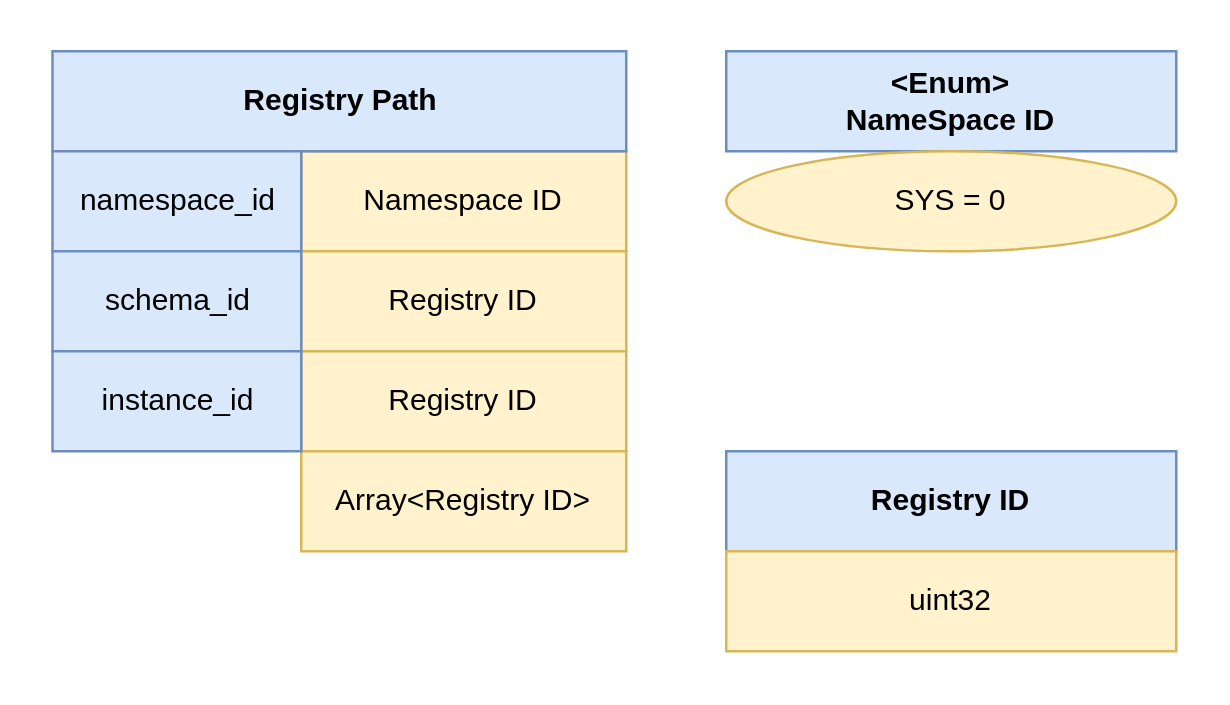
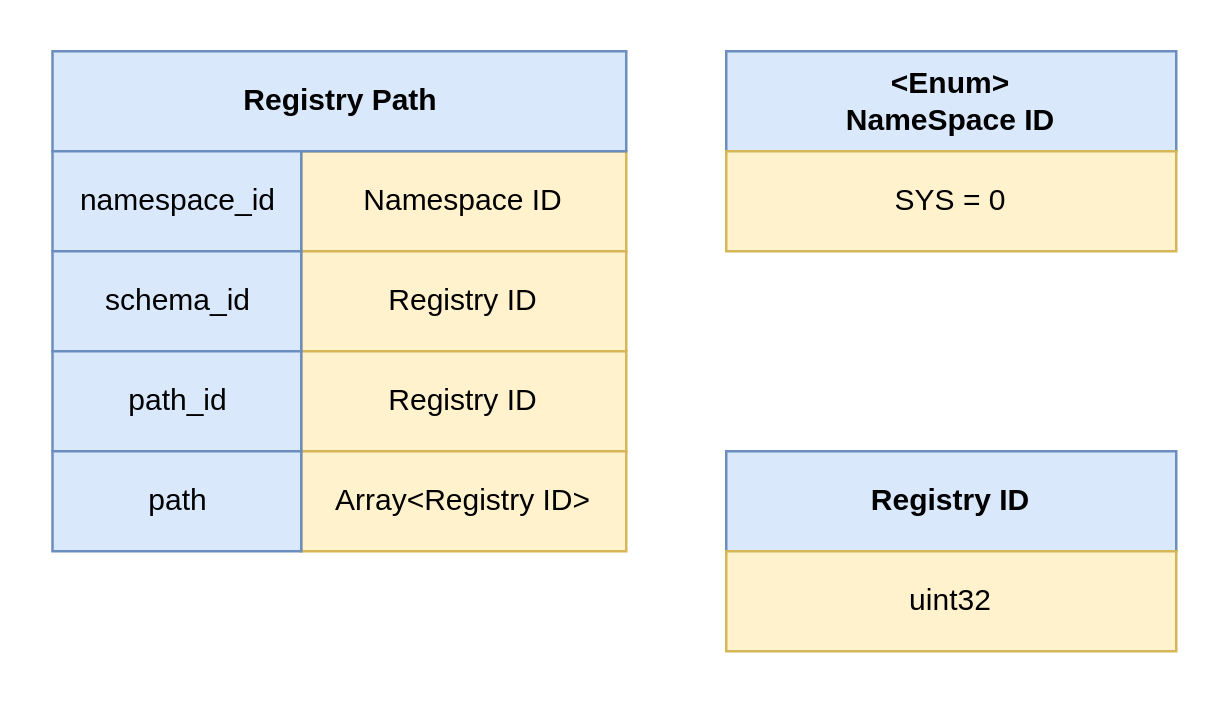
(951, 201) -> (951, 201)
(179, 401) -> (179, 401)
none -> (177, 501)
